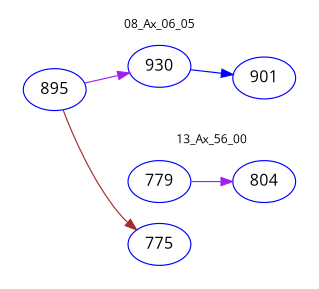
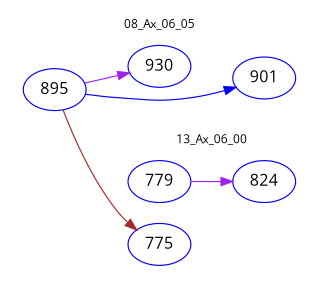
(206, 72) -> (155, 100)
(212, 140) -> (212, 140)
(264, 182) -> (264, 182)
